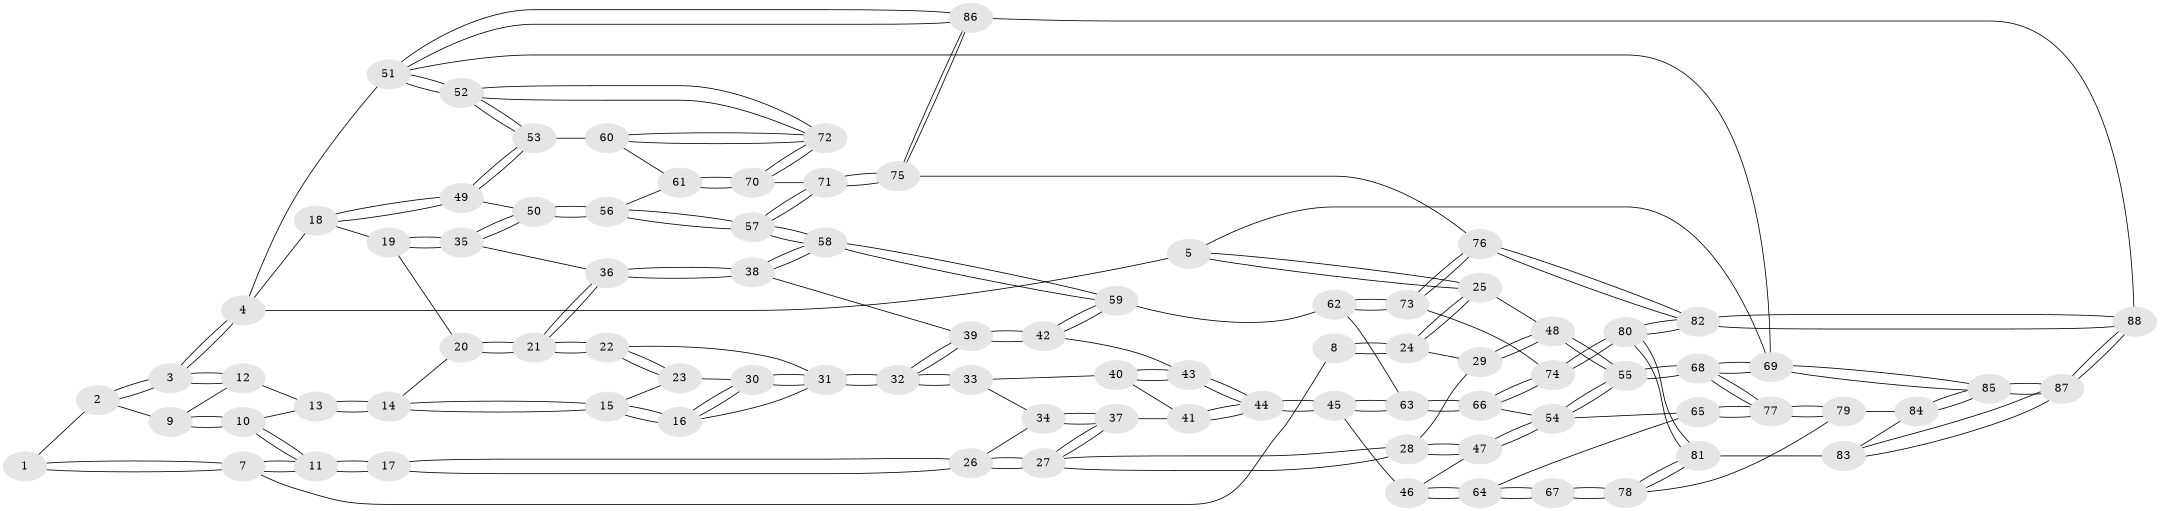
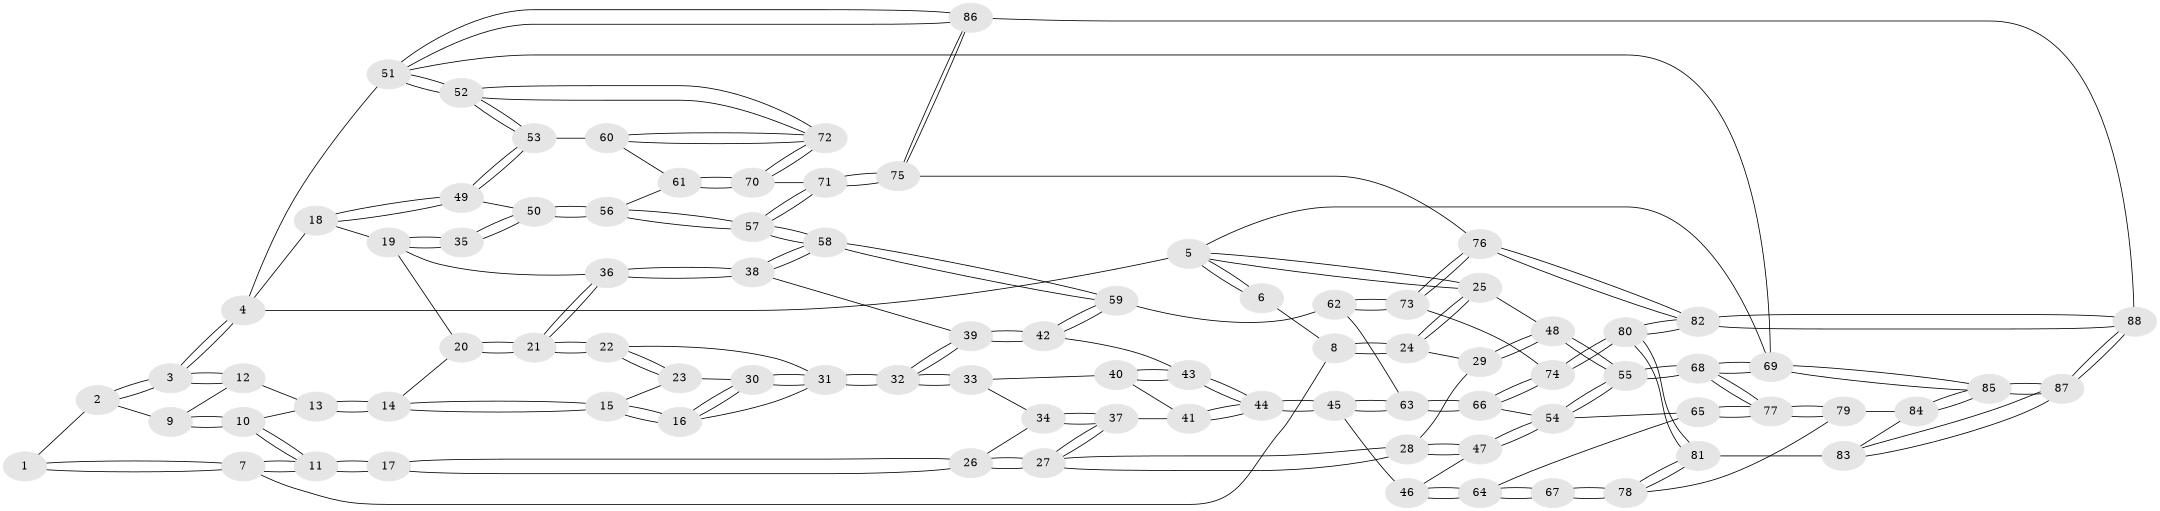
(534, 258) -> (494, 273)
none -> (1262, 298)
